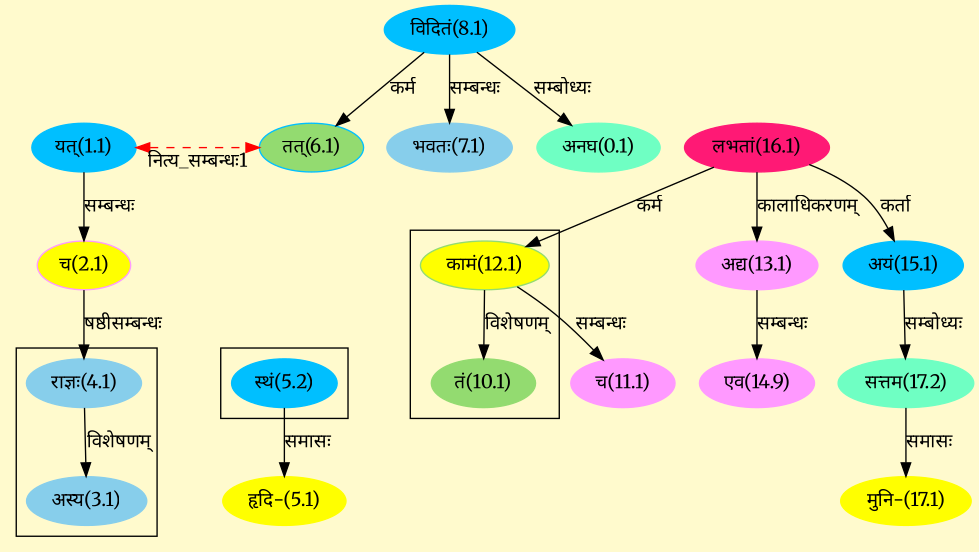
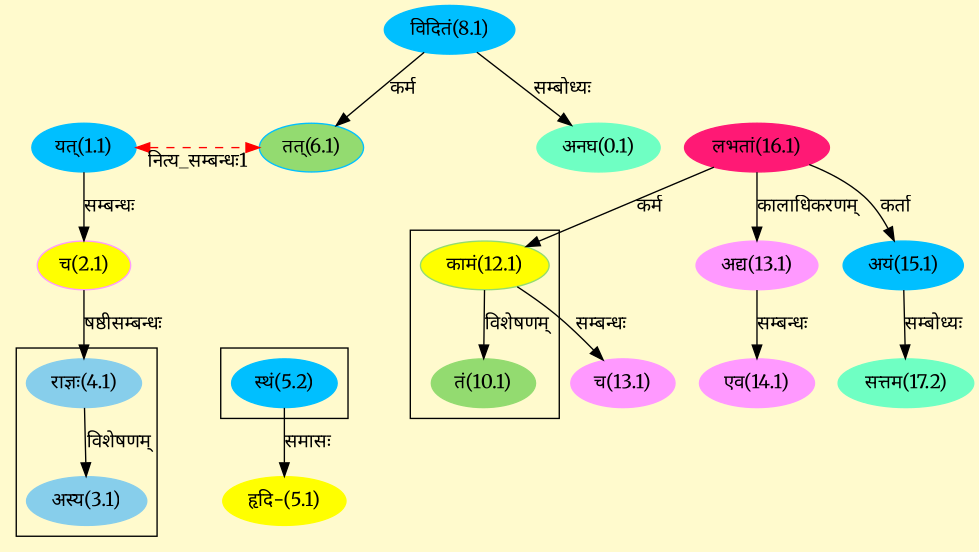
(450, 148) -> none
(623, 383) -> (623, 383)
(757, 383) -> (757, 383)
(906, 501) -> none
